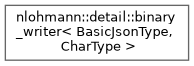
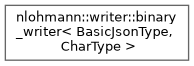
(97, 33) -> (97, 33)
